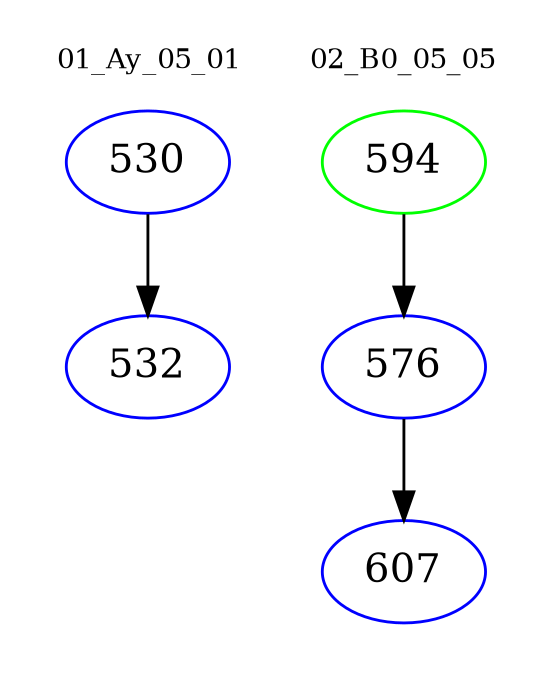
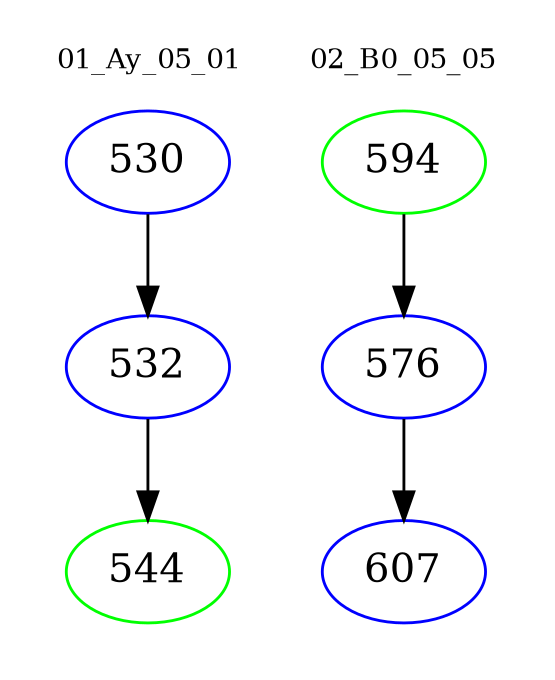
none -> (148, 572)
